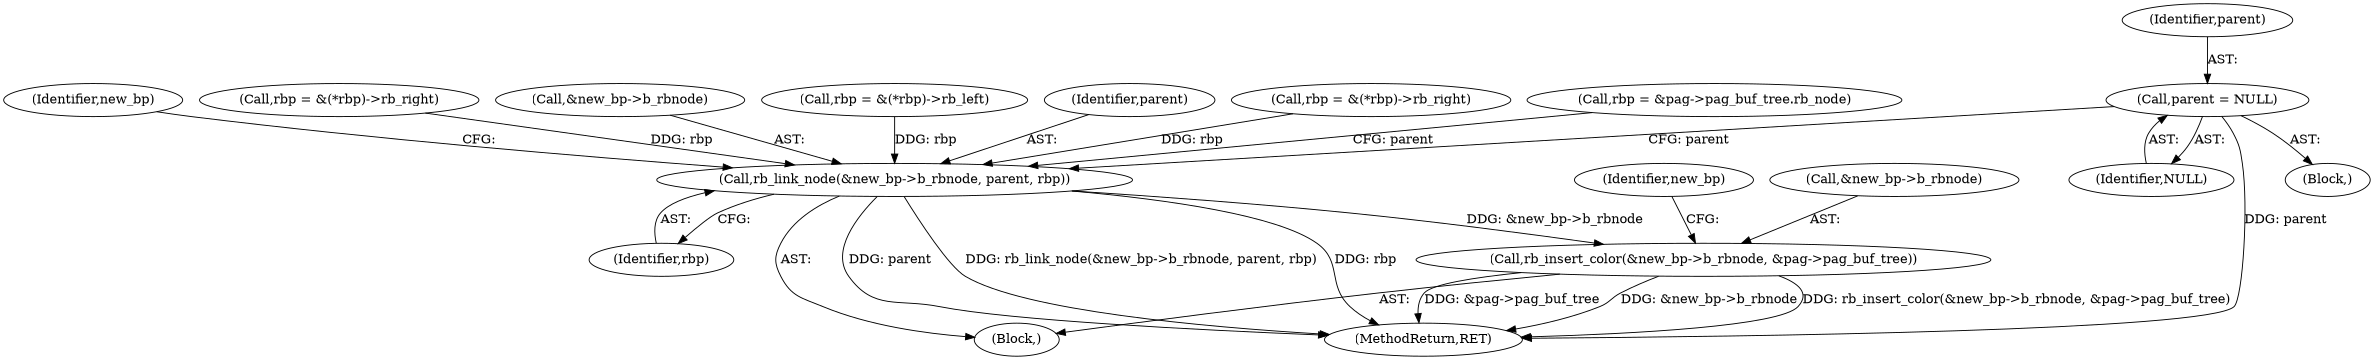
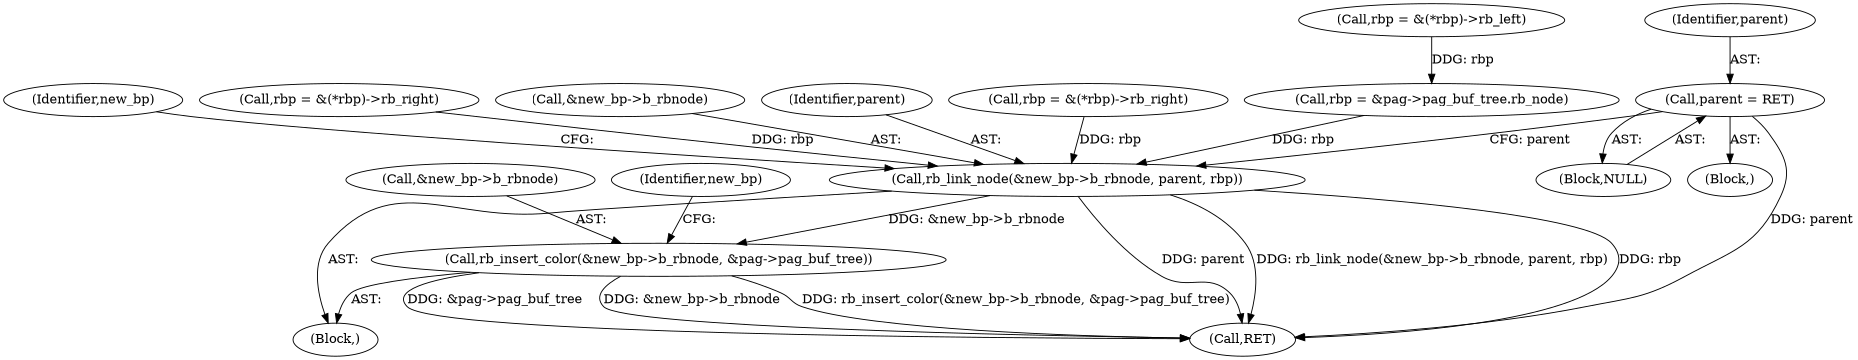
(2207, 100) -> (1730, 100)
(895, 135) -> (1432, 56)
(1393, 140) -> (1303, 140)
(2151, 180) -> (1603, 180)
(661, 260) -> none
(1423, 340) -> (1243, 340)
